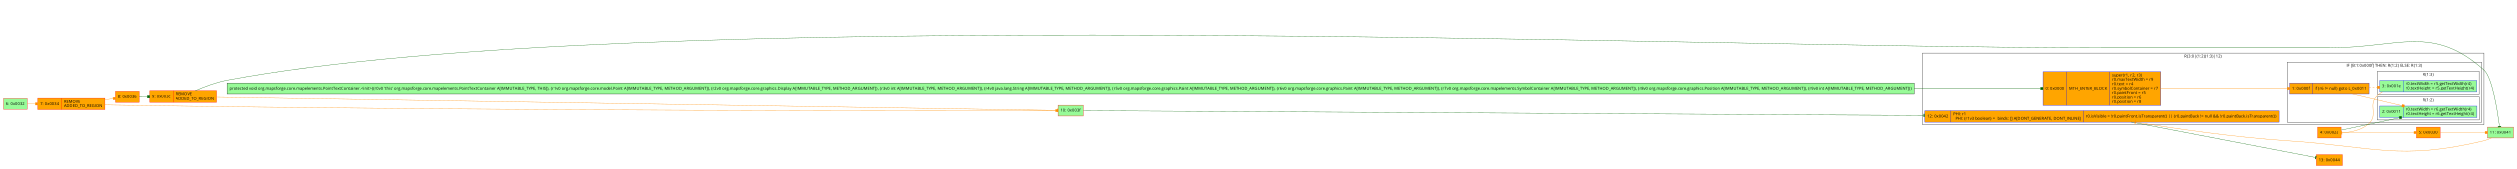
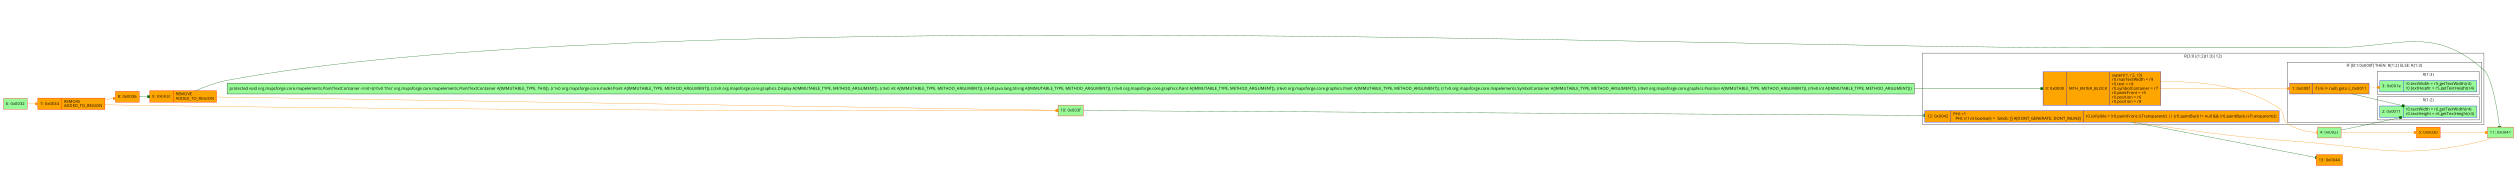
(2379, 100) -> (2375, 99)
(2372, 120) -> (2245, 92)
(2329, 133) -> (2329, 133)
